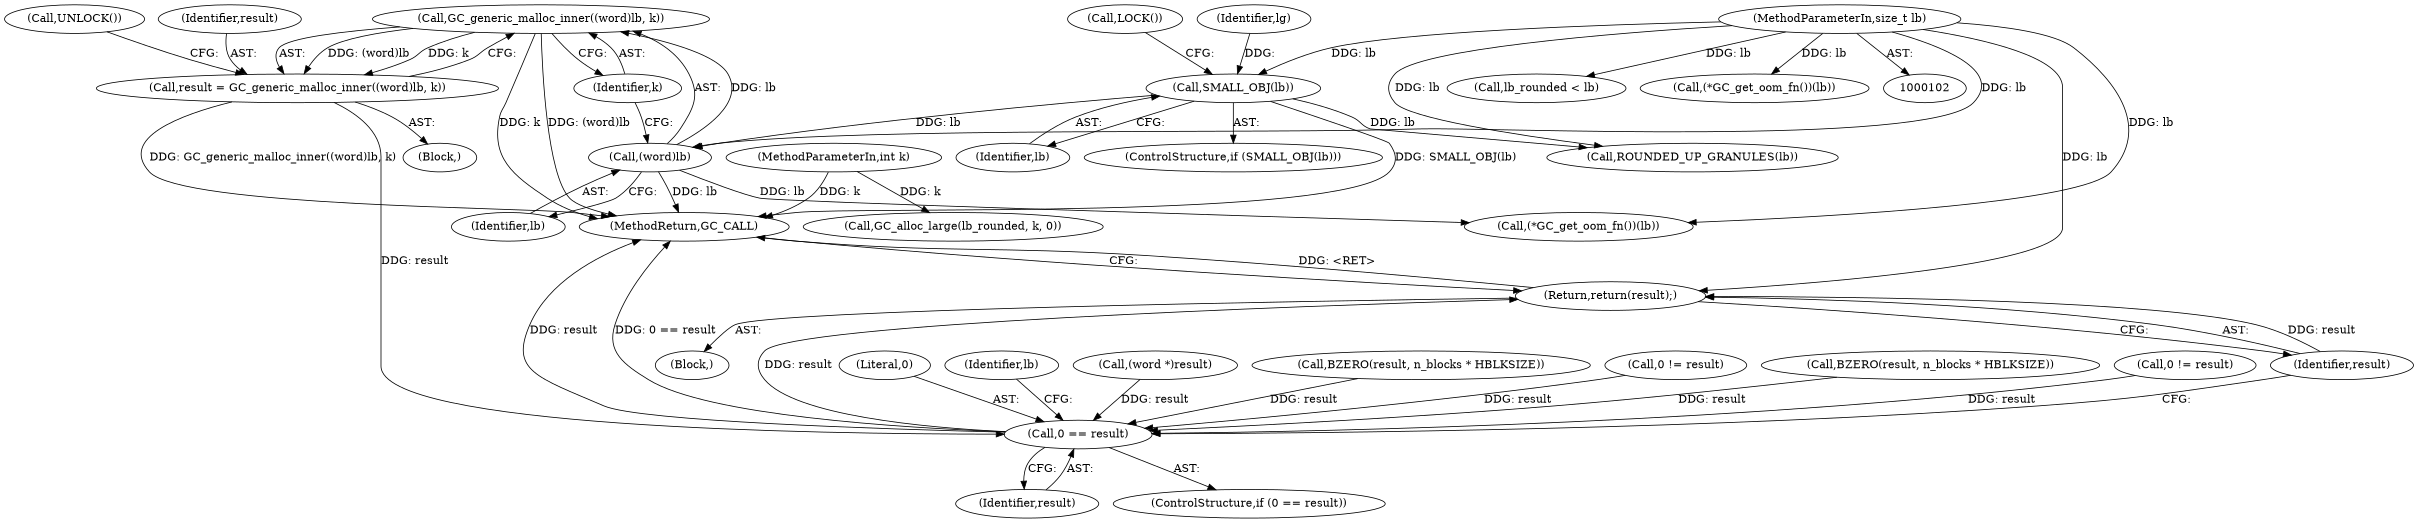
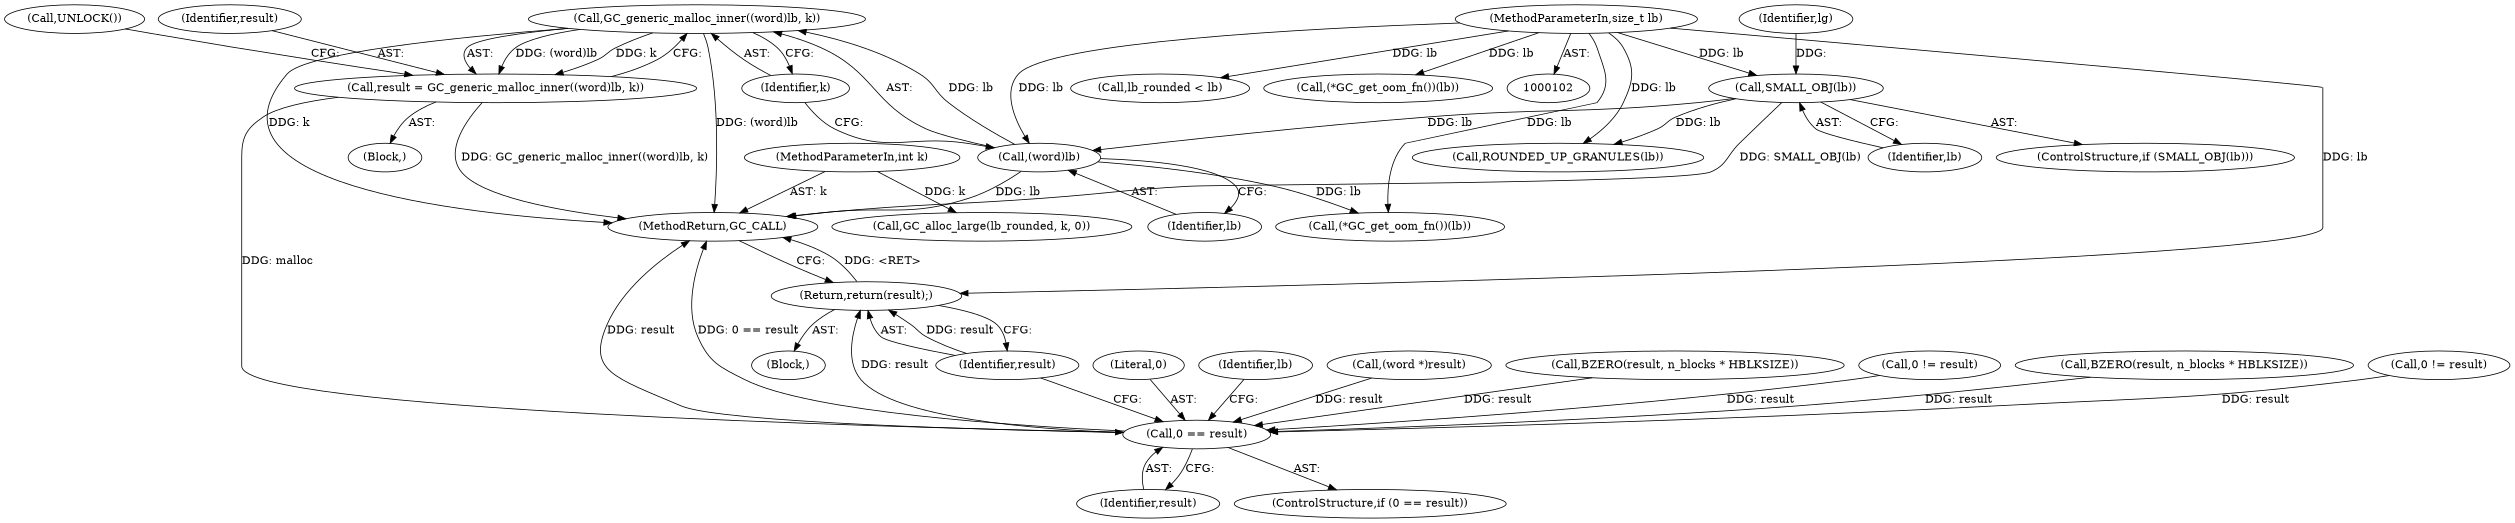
(1125, 19) -> none
(840, 192) -> (808, 192)
(415, 261) -> (278, 261)
